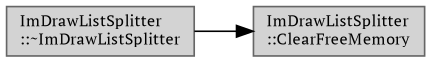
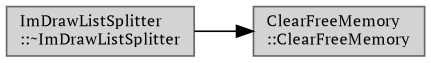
(339, 31) -> (339, 31)
